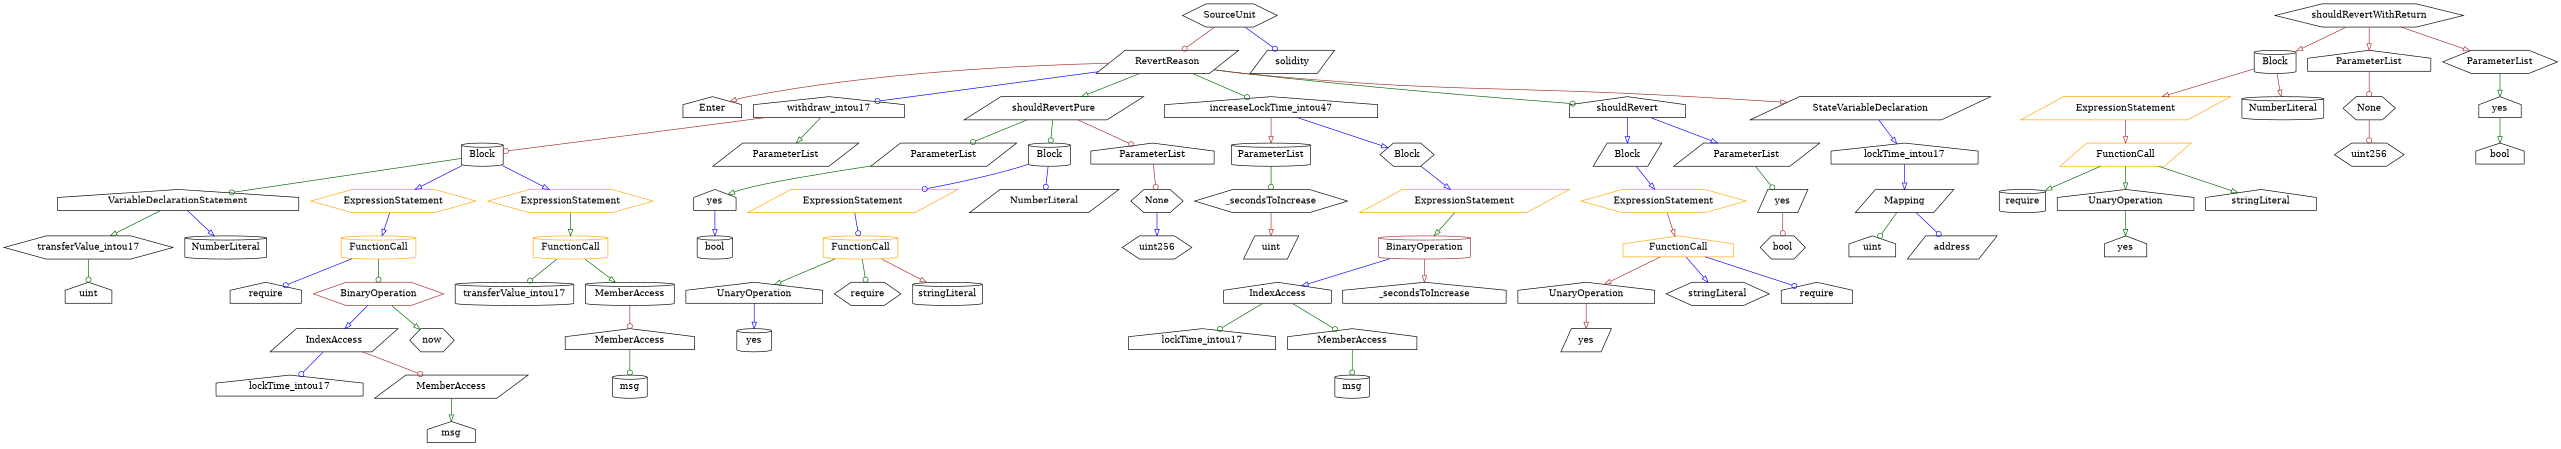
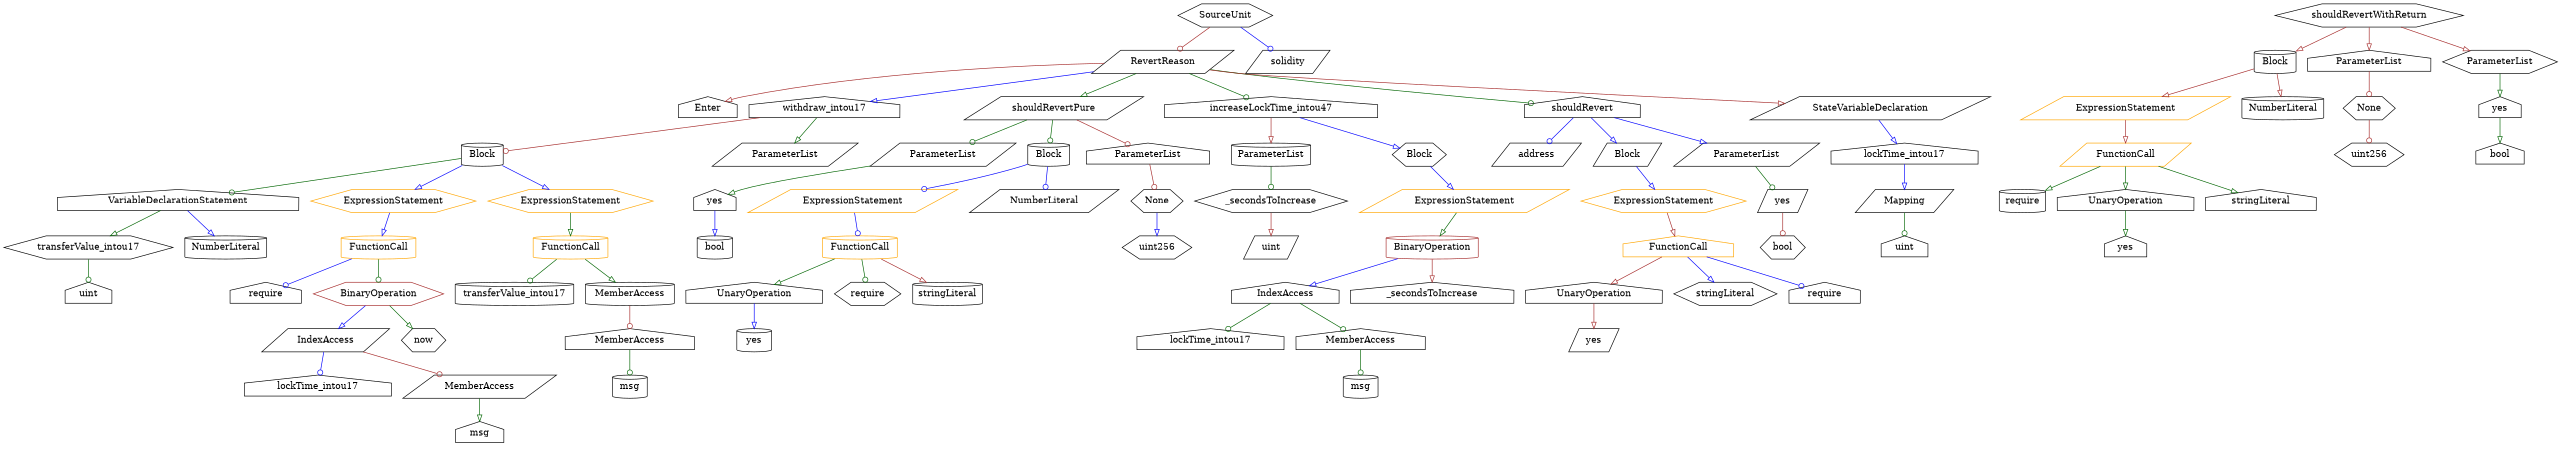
(989, 86) -> (985, 86)
(1927, 223) -> (1562, 129)
